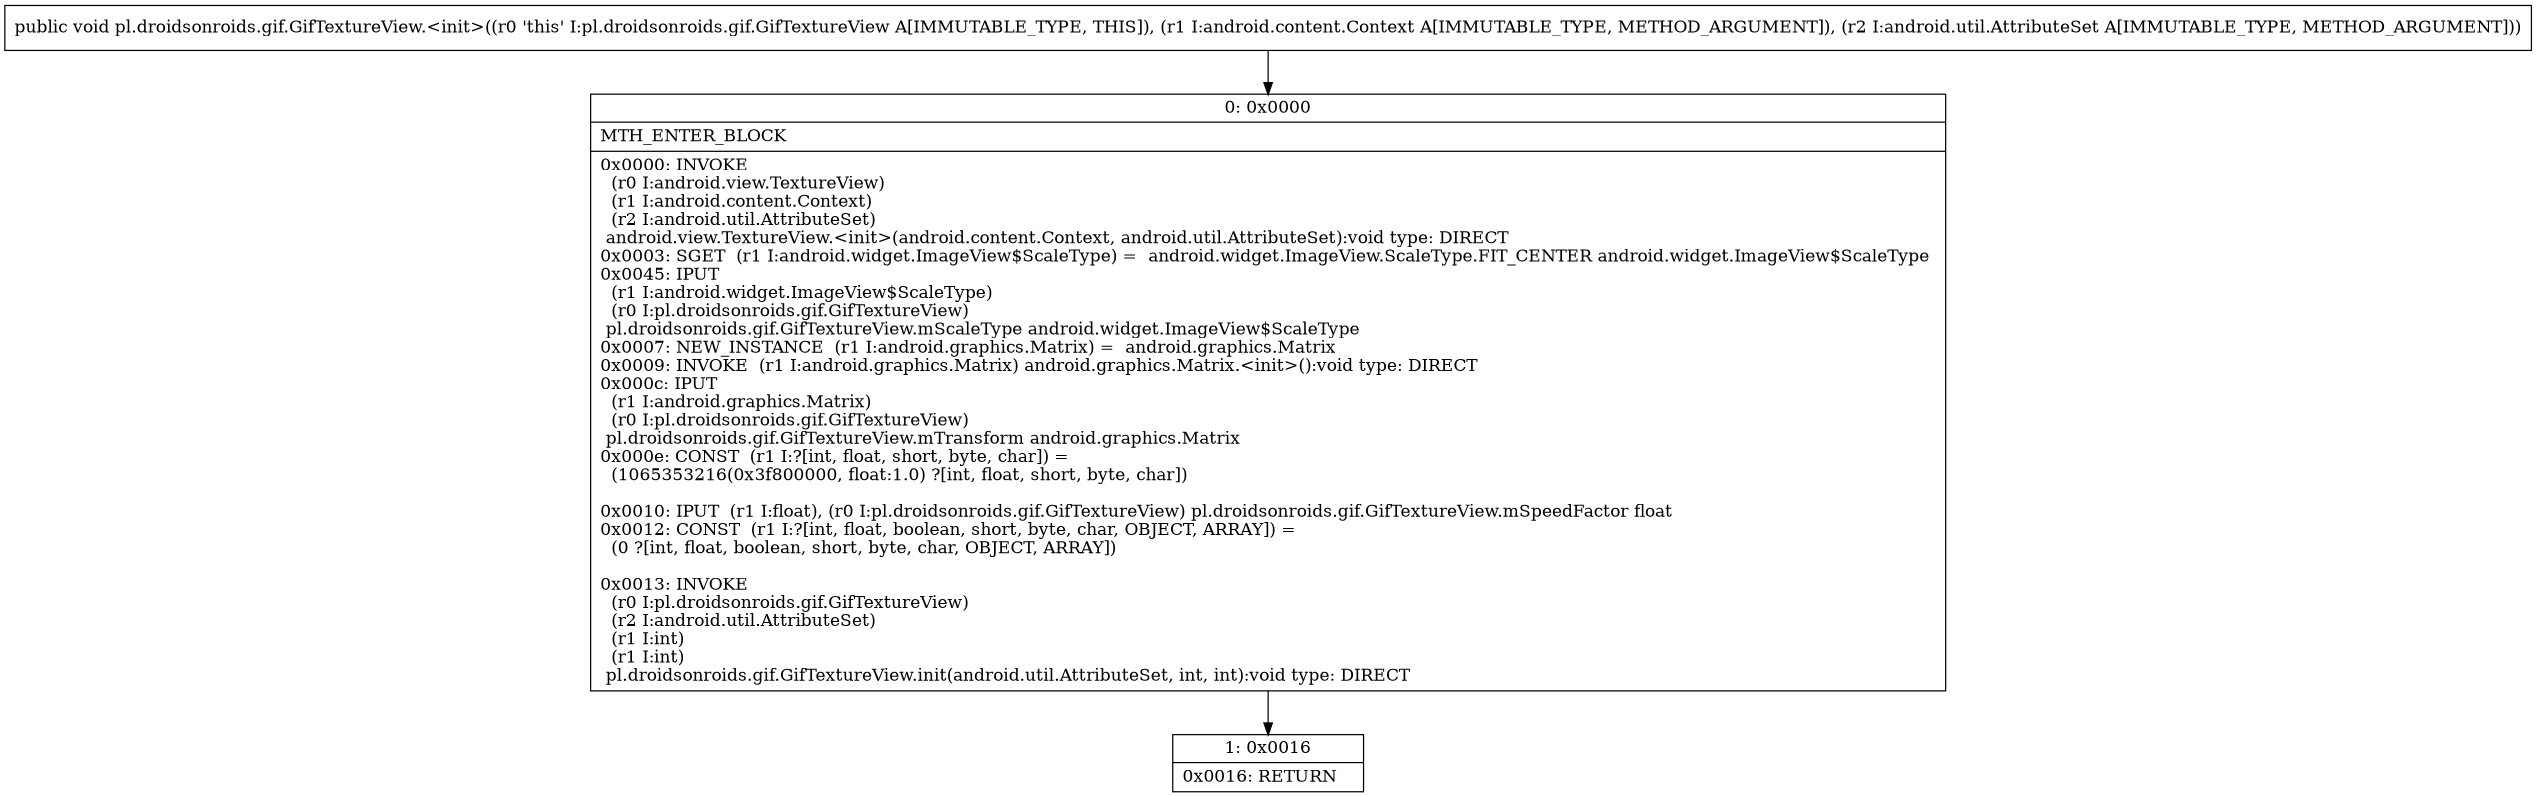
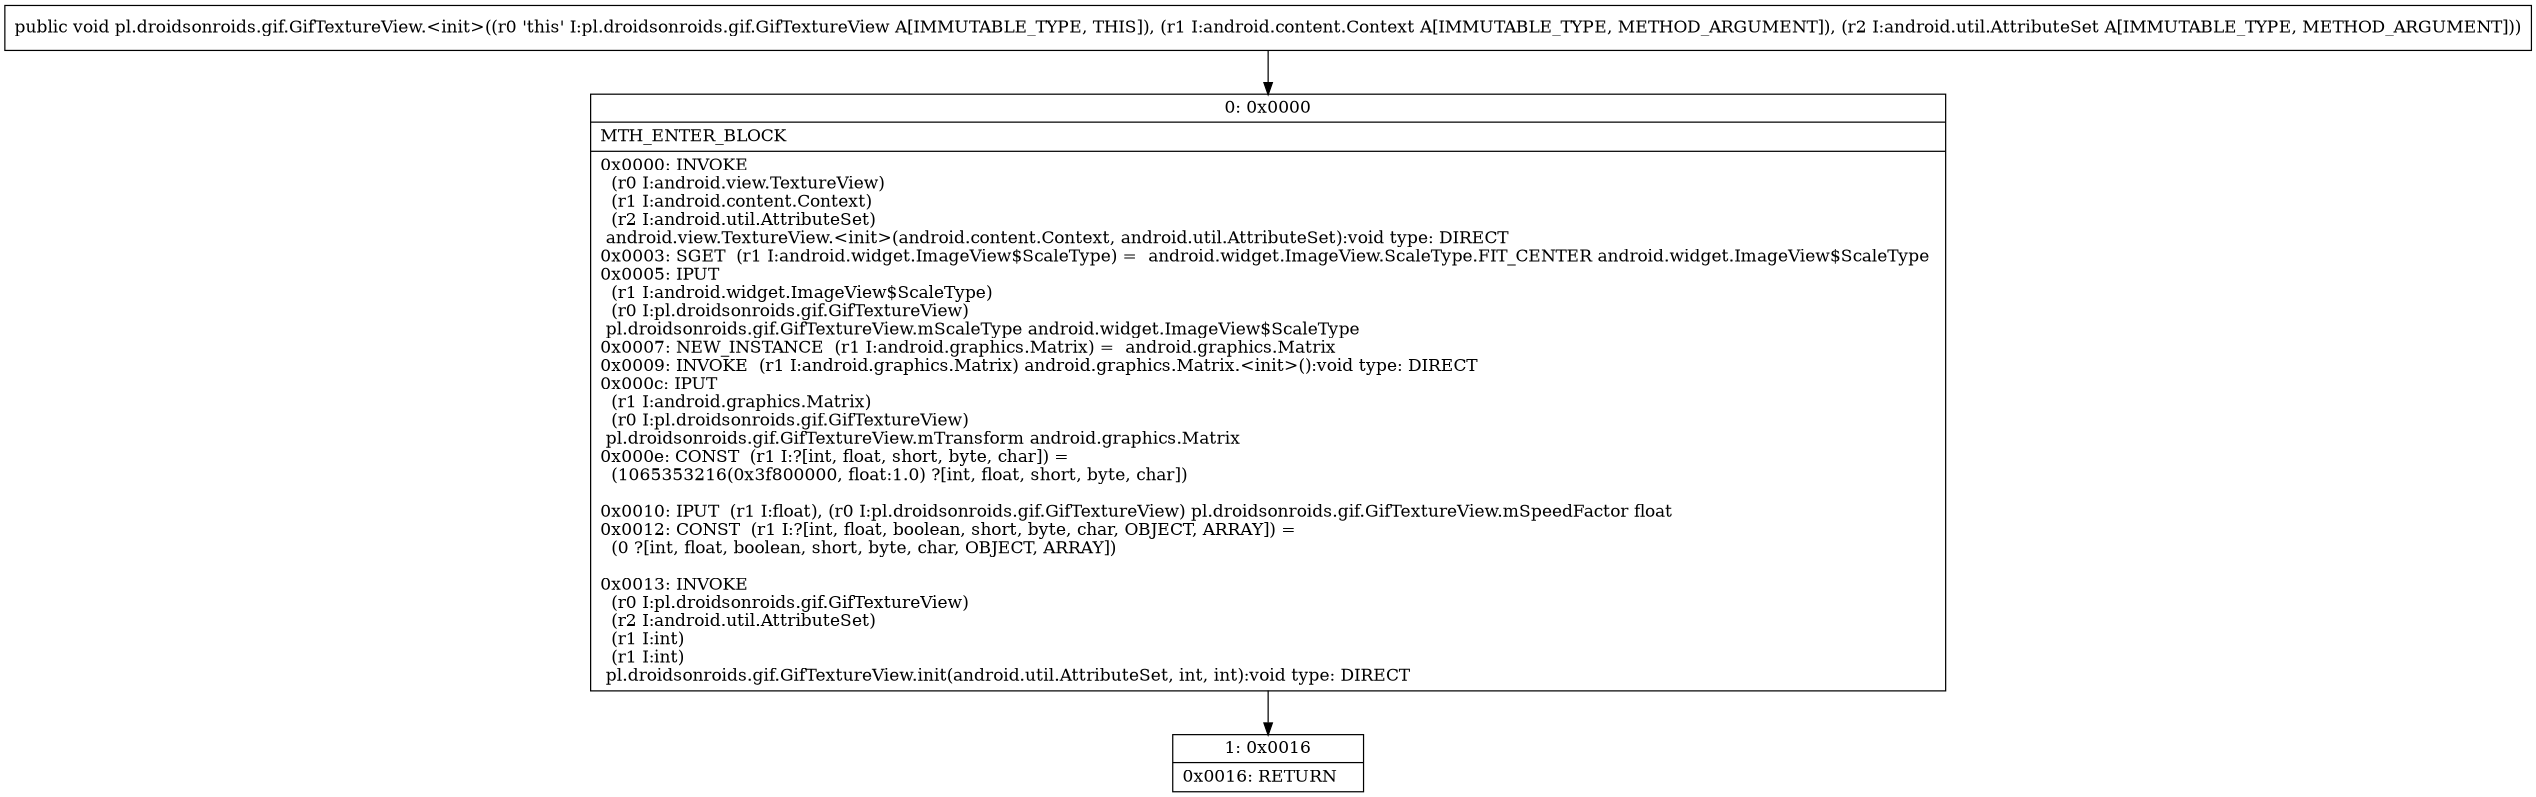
(665, 275) -> (665, 275)
